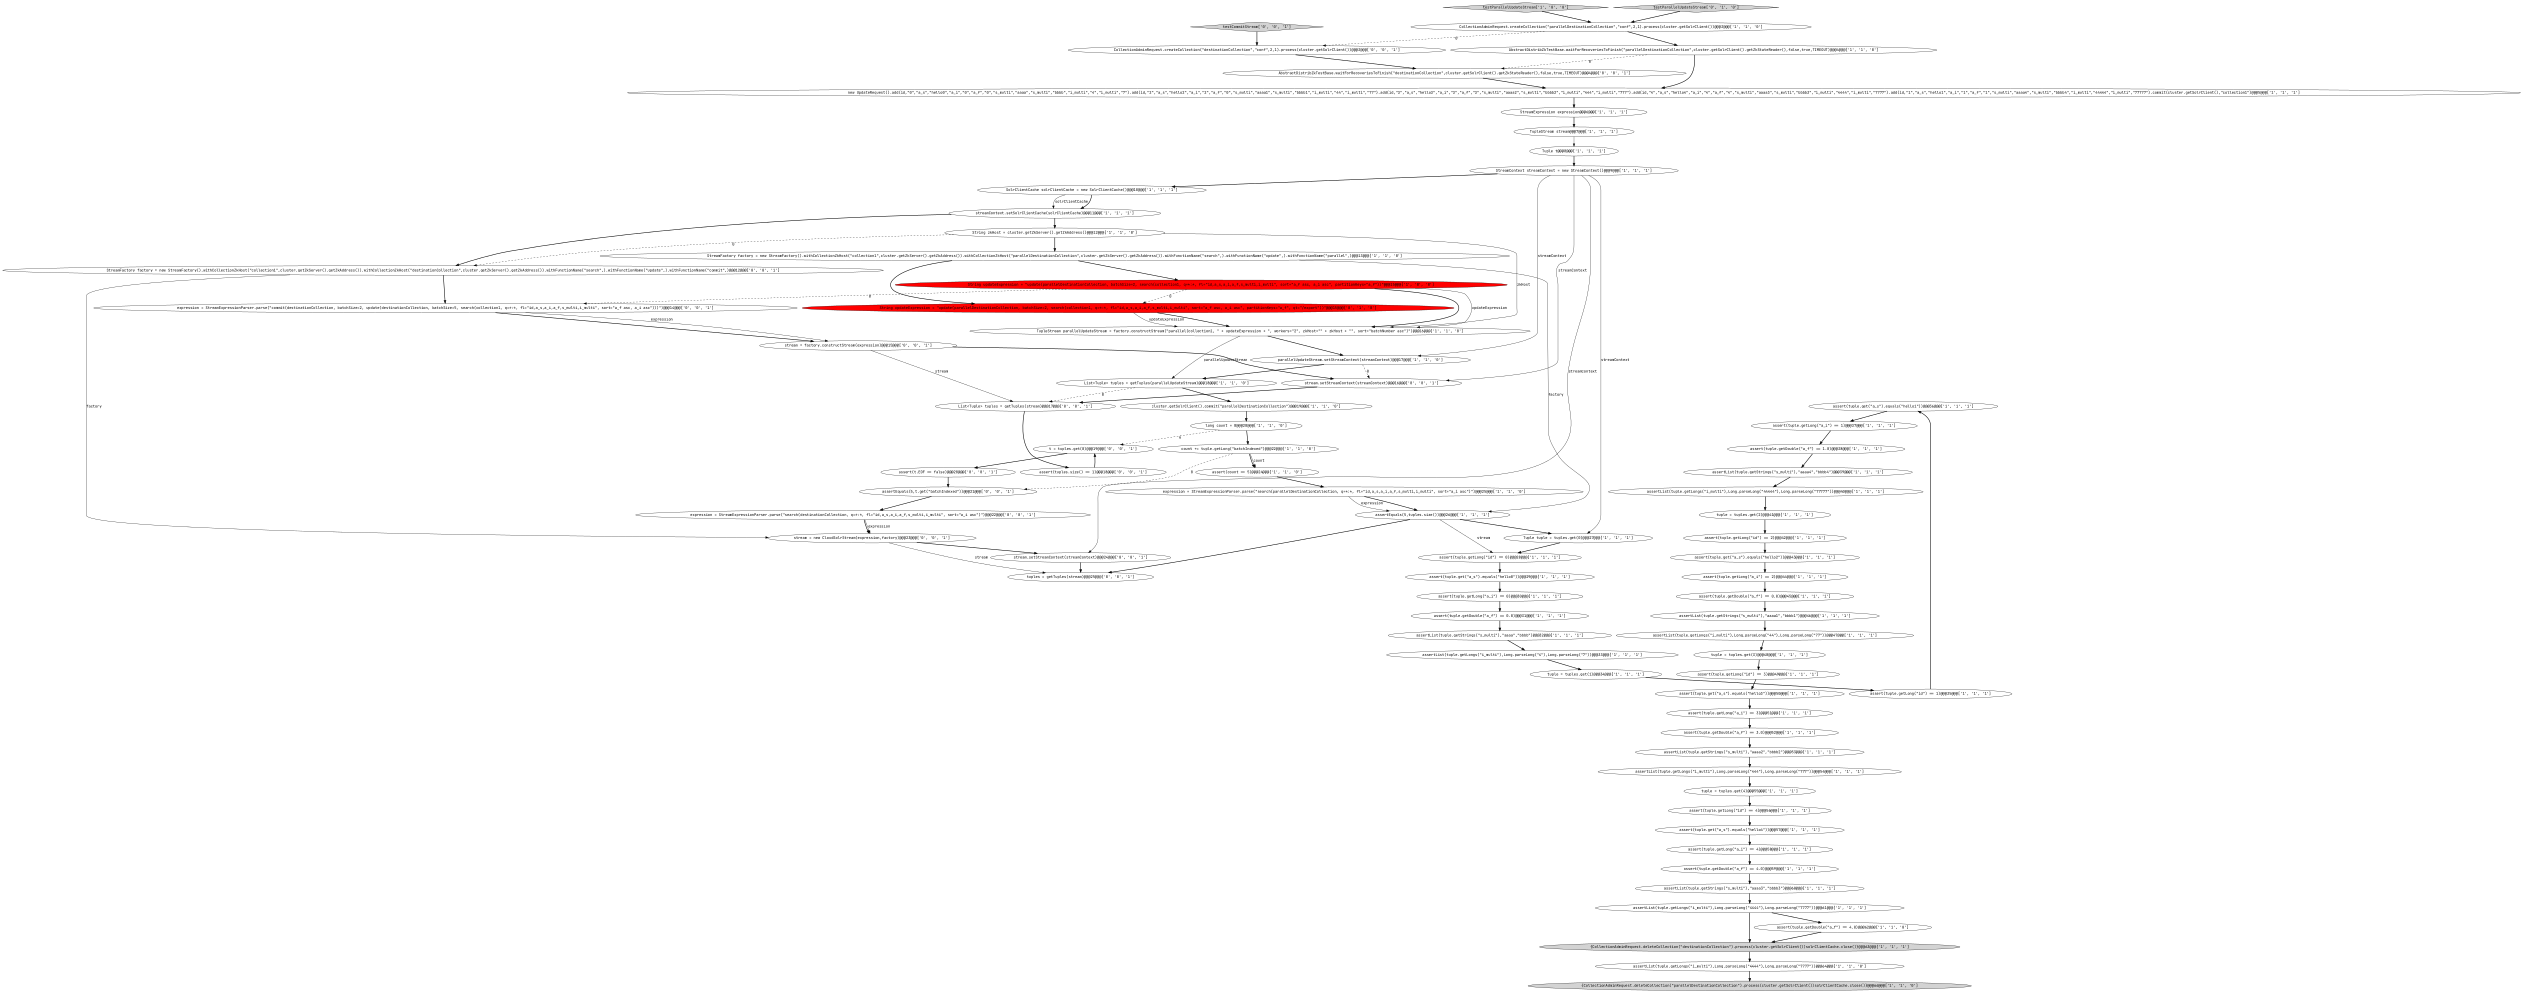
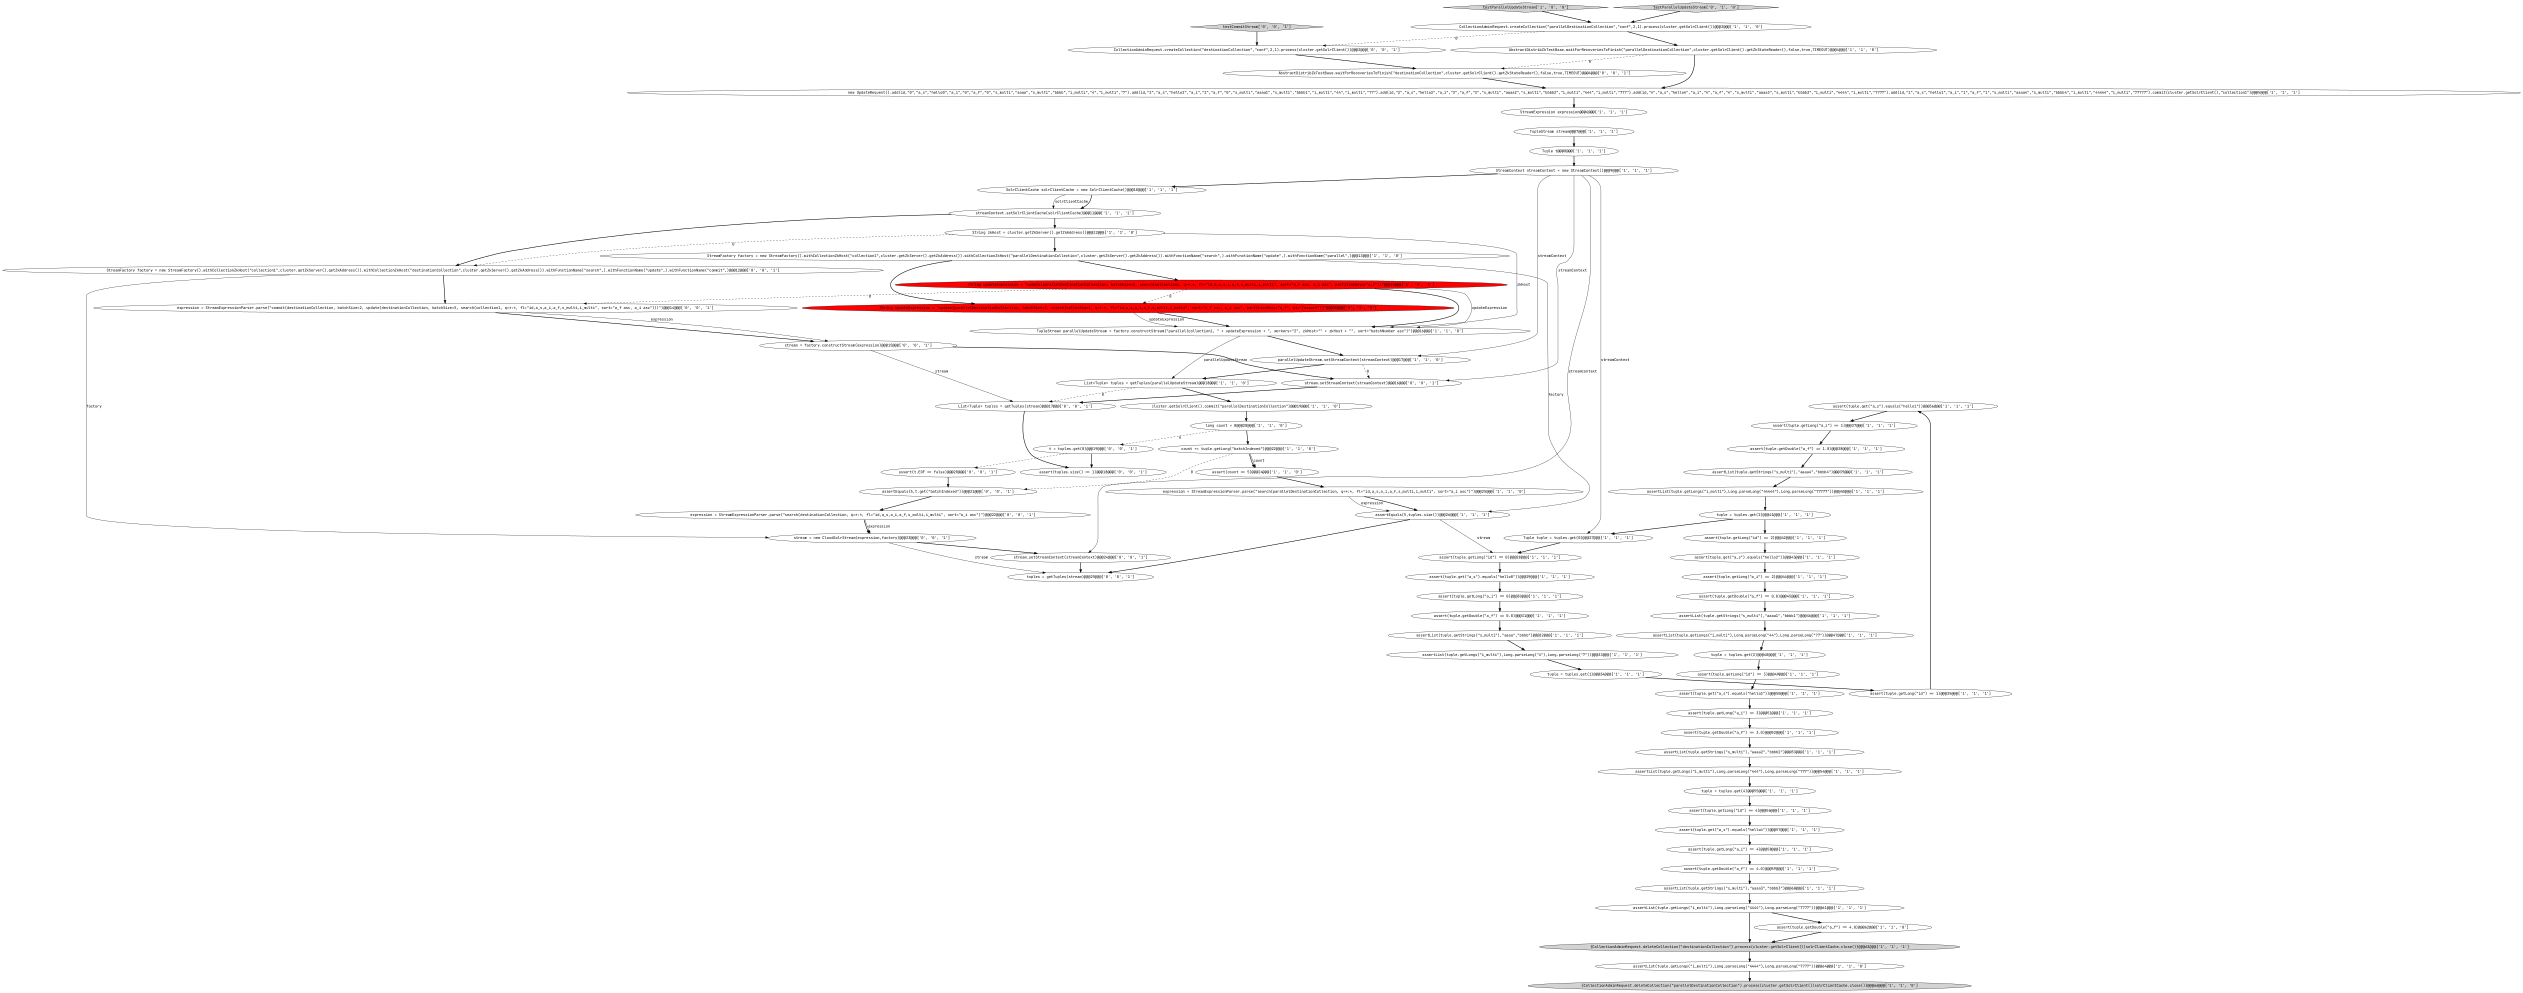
(1574, 121) -> none
(1574, 140) -> (1574, 140)
(1022, 460) -> (1022, 460)
(1095, 462) -> (1091, 459)
(1504, 526) -> (1673, 526)
